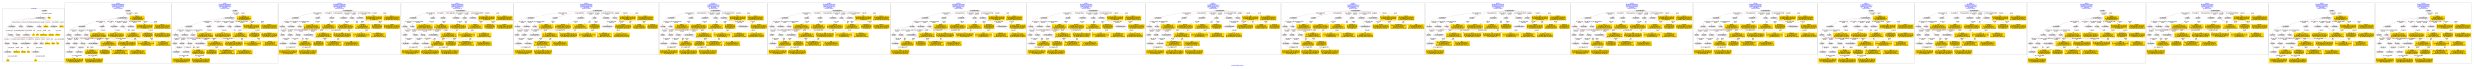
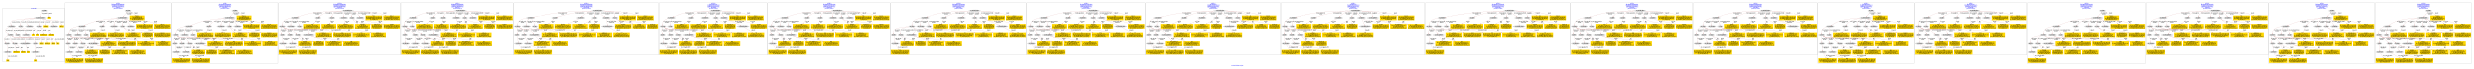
(58, 35) -> none
(42, 43) -> (42, 43)
